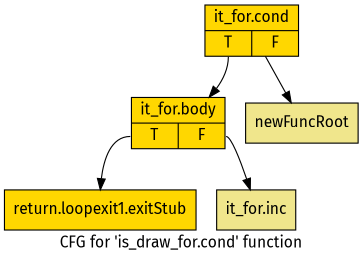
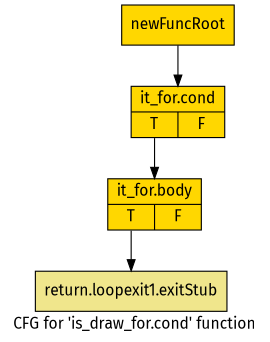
(276, 75) -> (178, 60)
(302, 123) -> (178, 25)
(100, 210) -> (131, 291)
(256, 210) -> none
